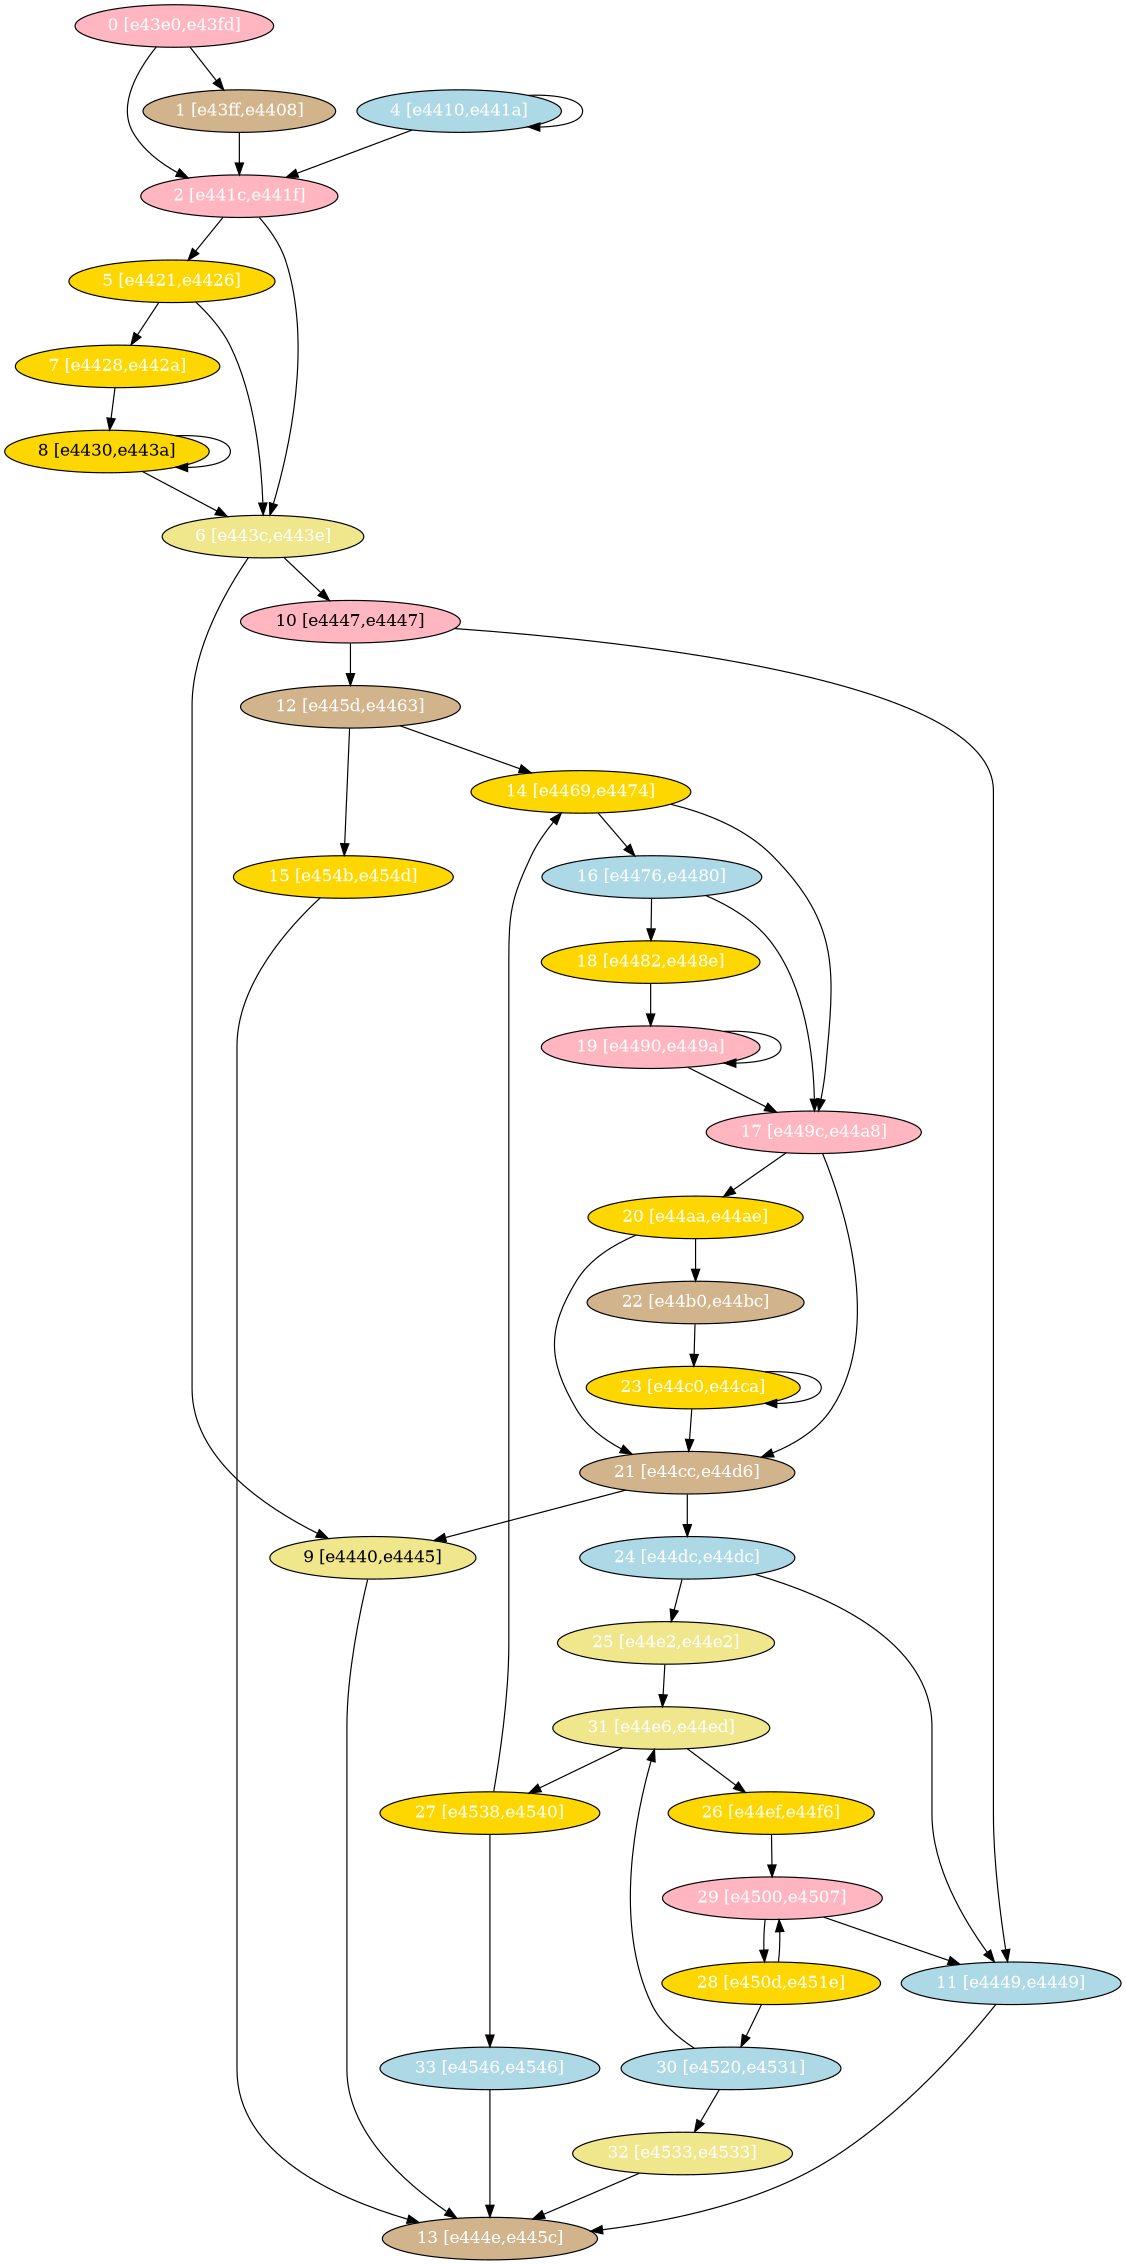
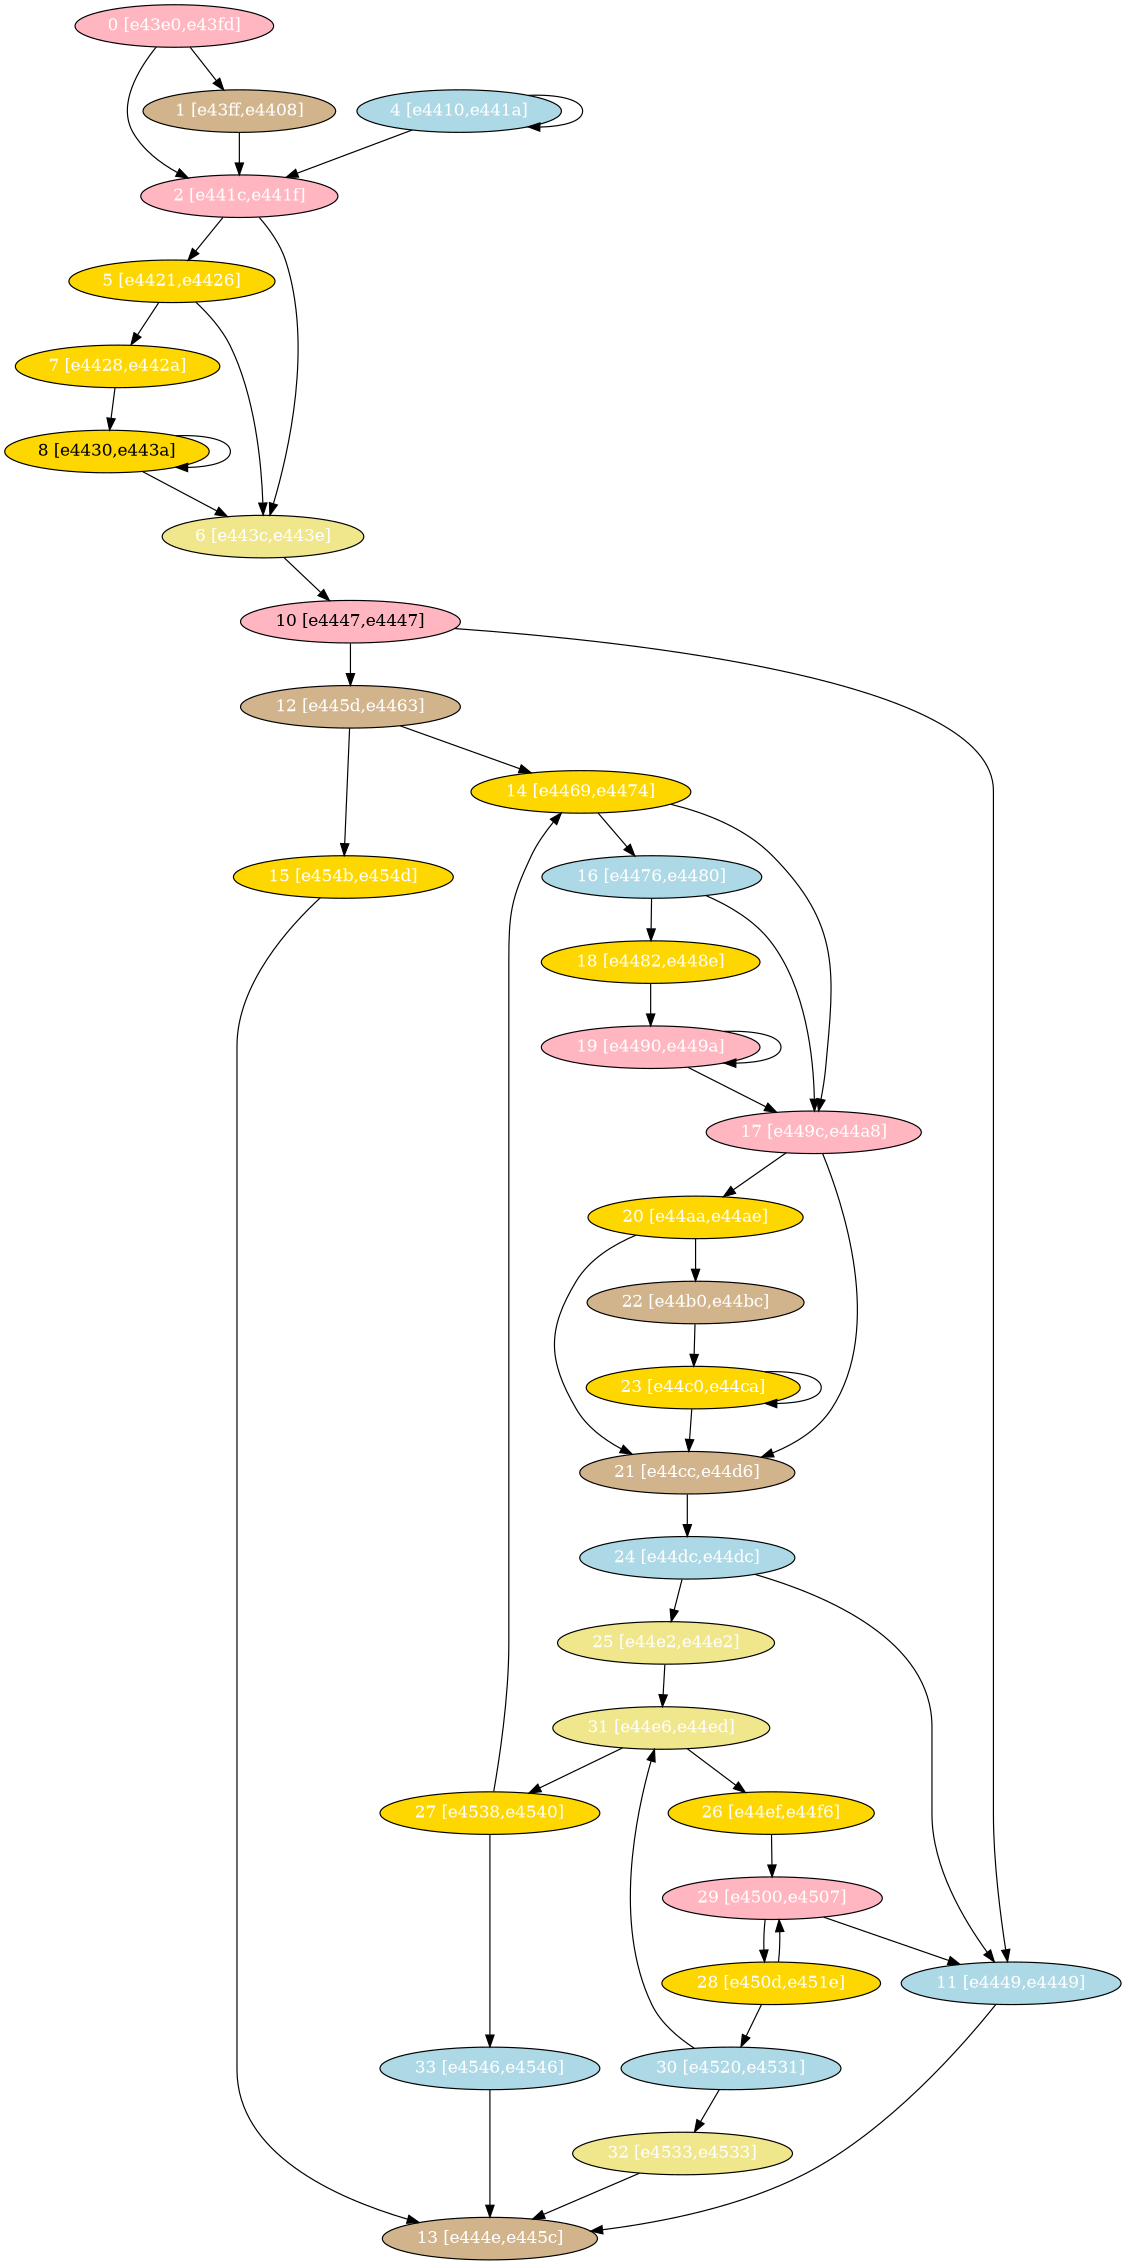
(373, 1558) -> none
